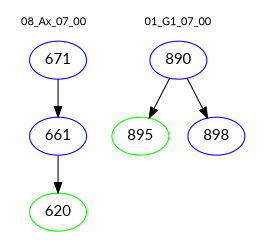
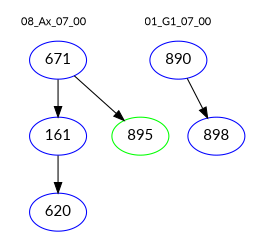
(162, 93) -> (88, 88)
(58, 136) -> (58, 136)
(58, 212) -> (58, 212)
